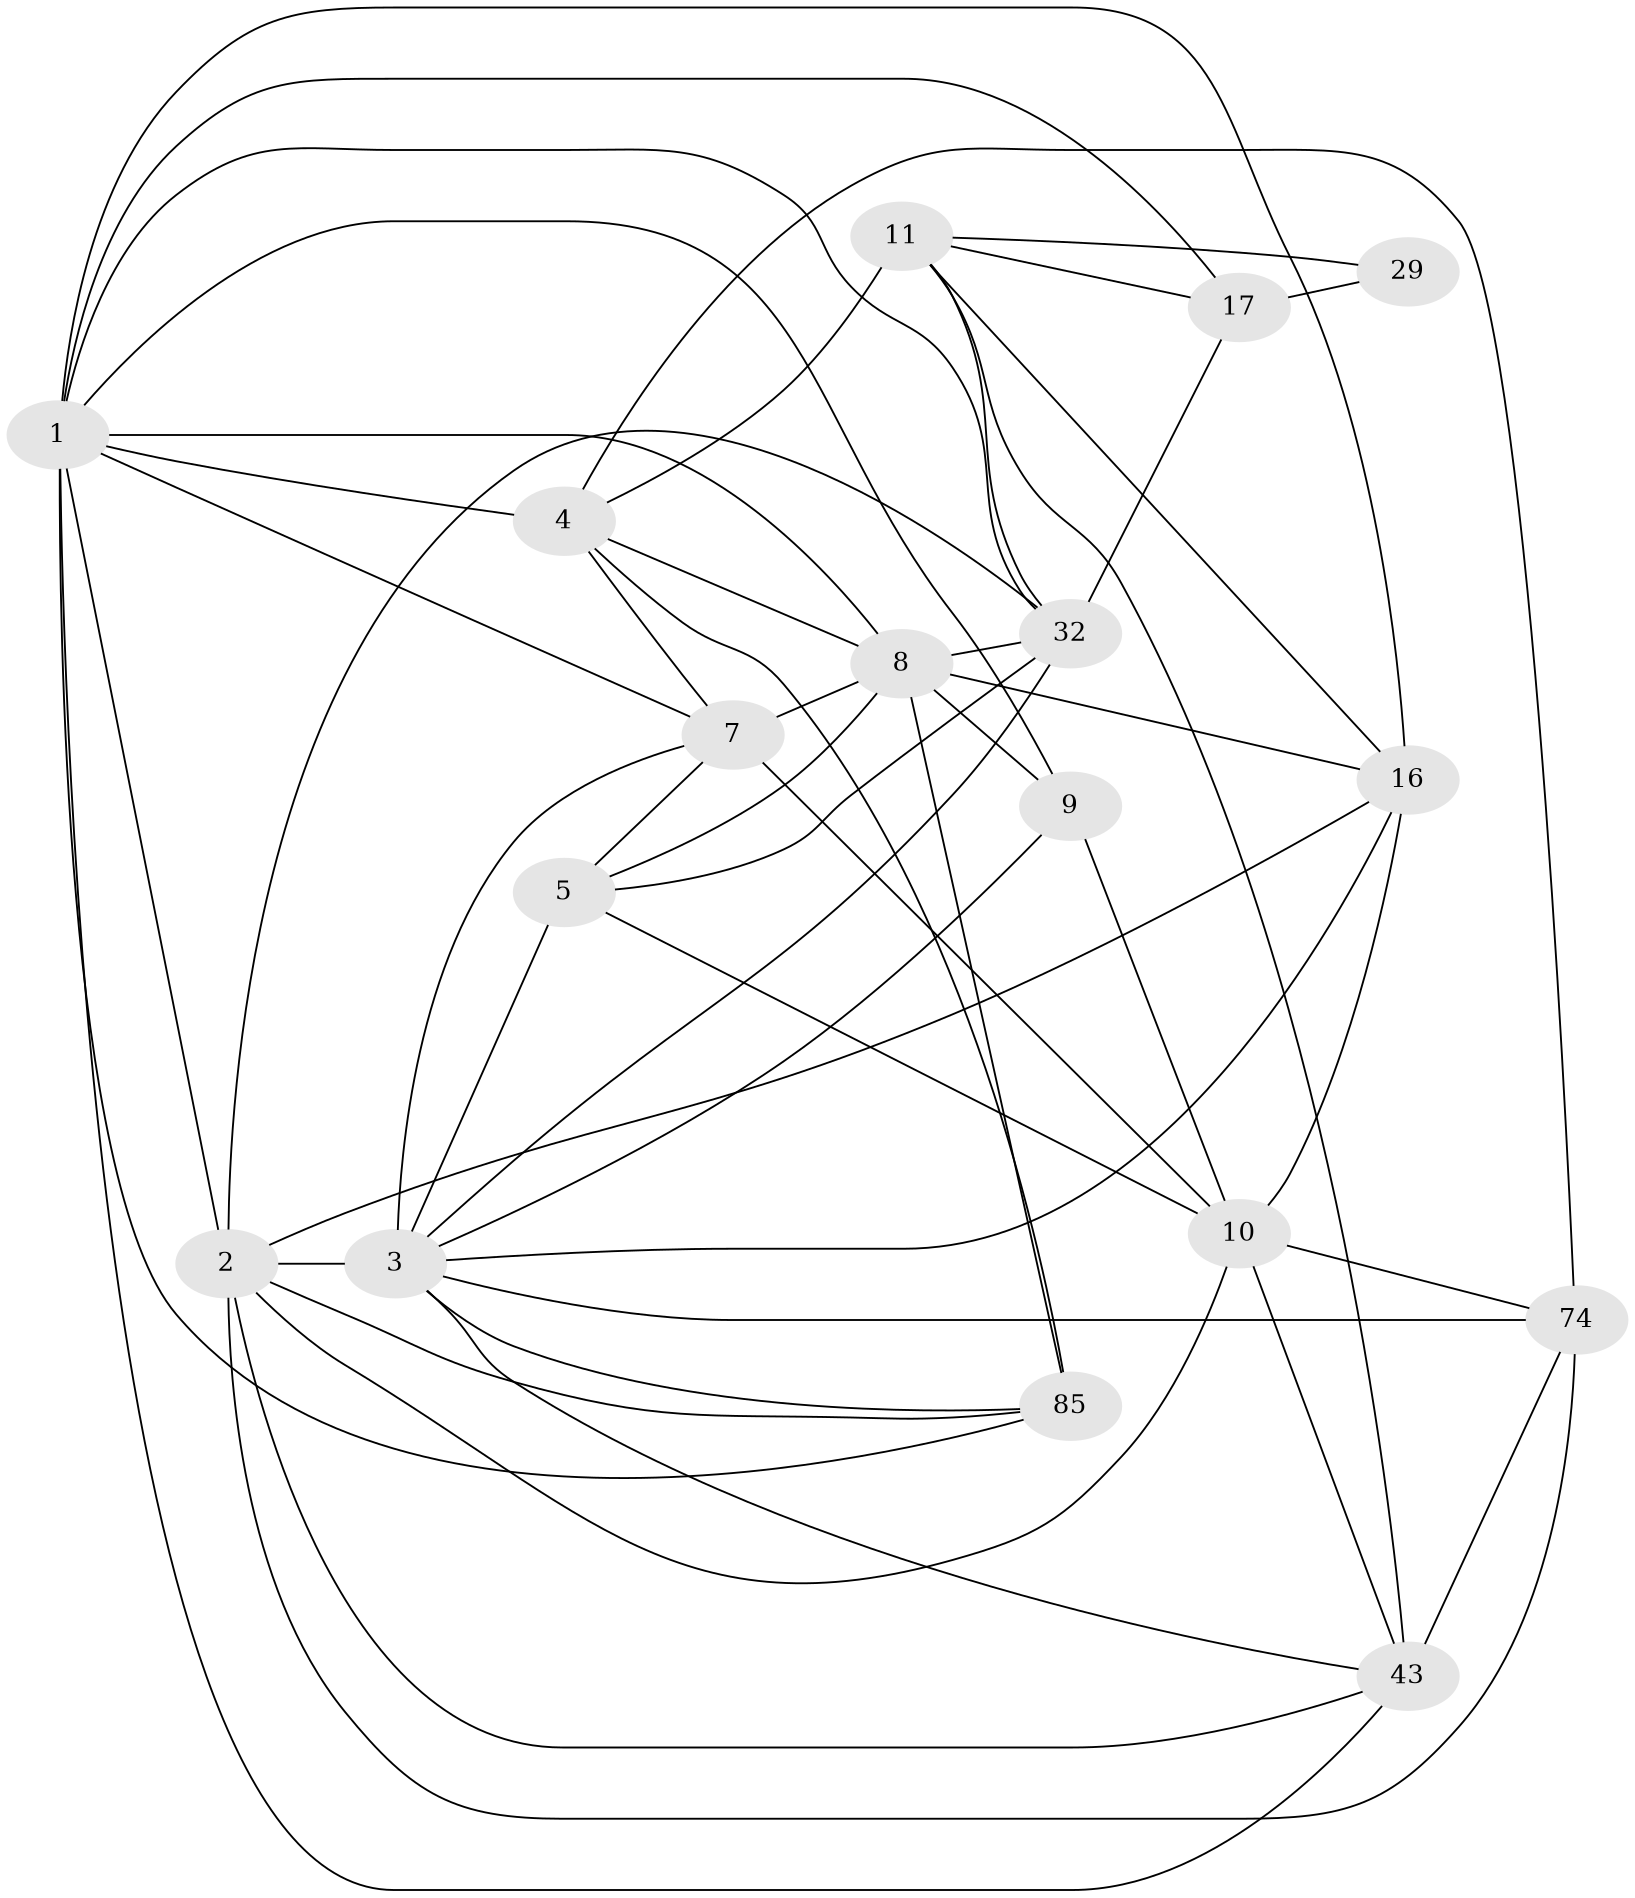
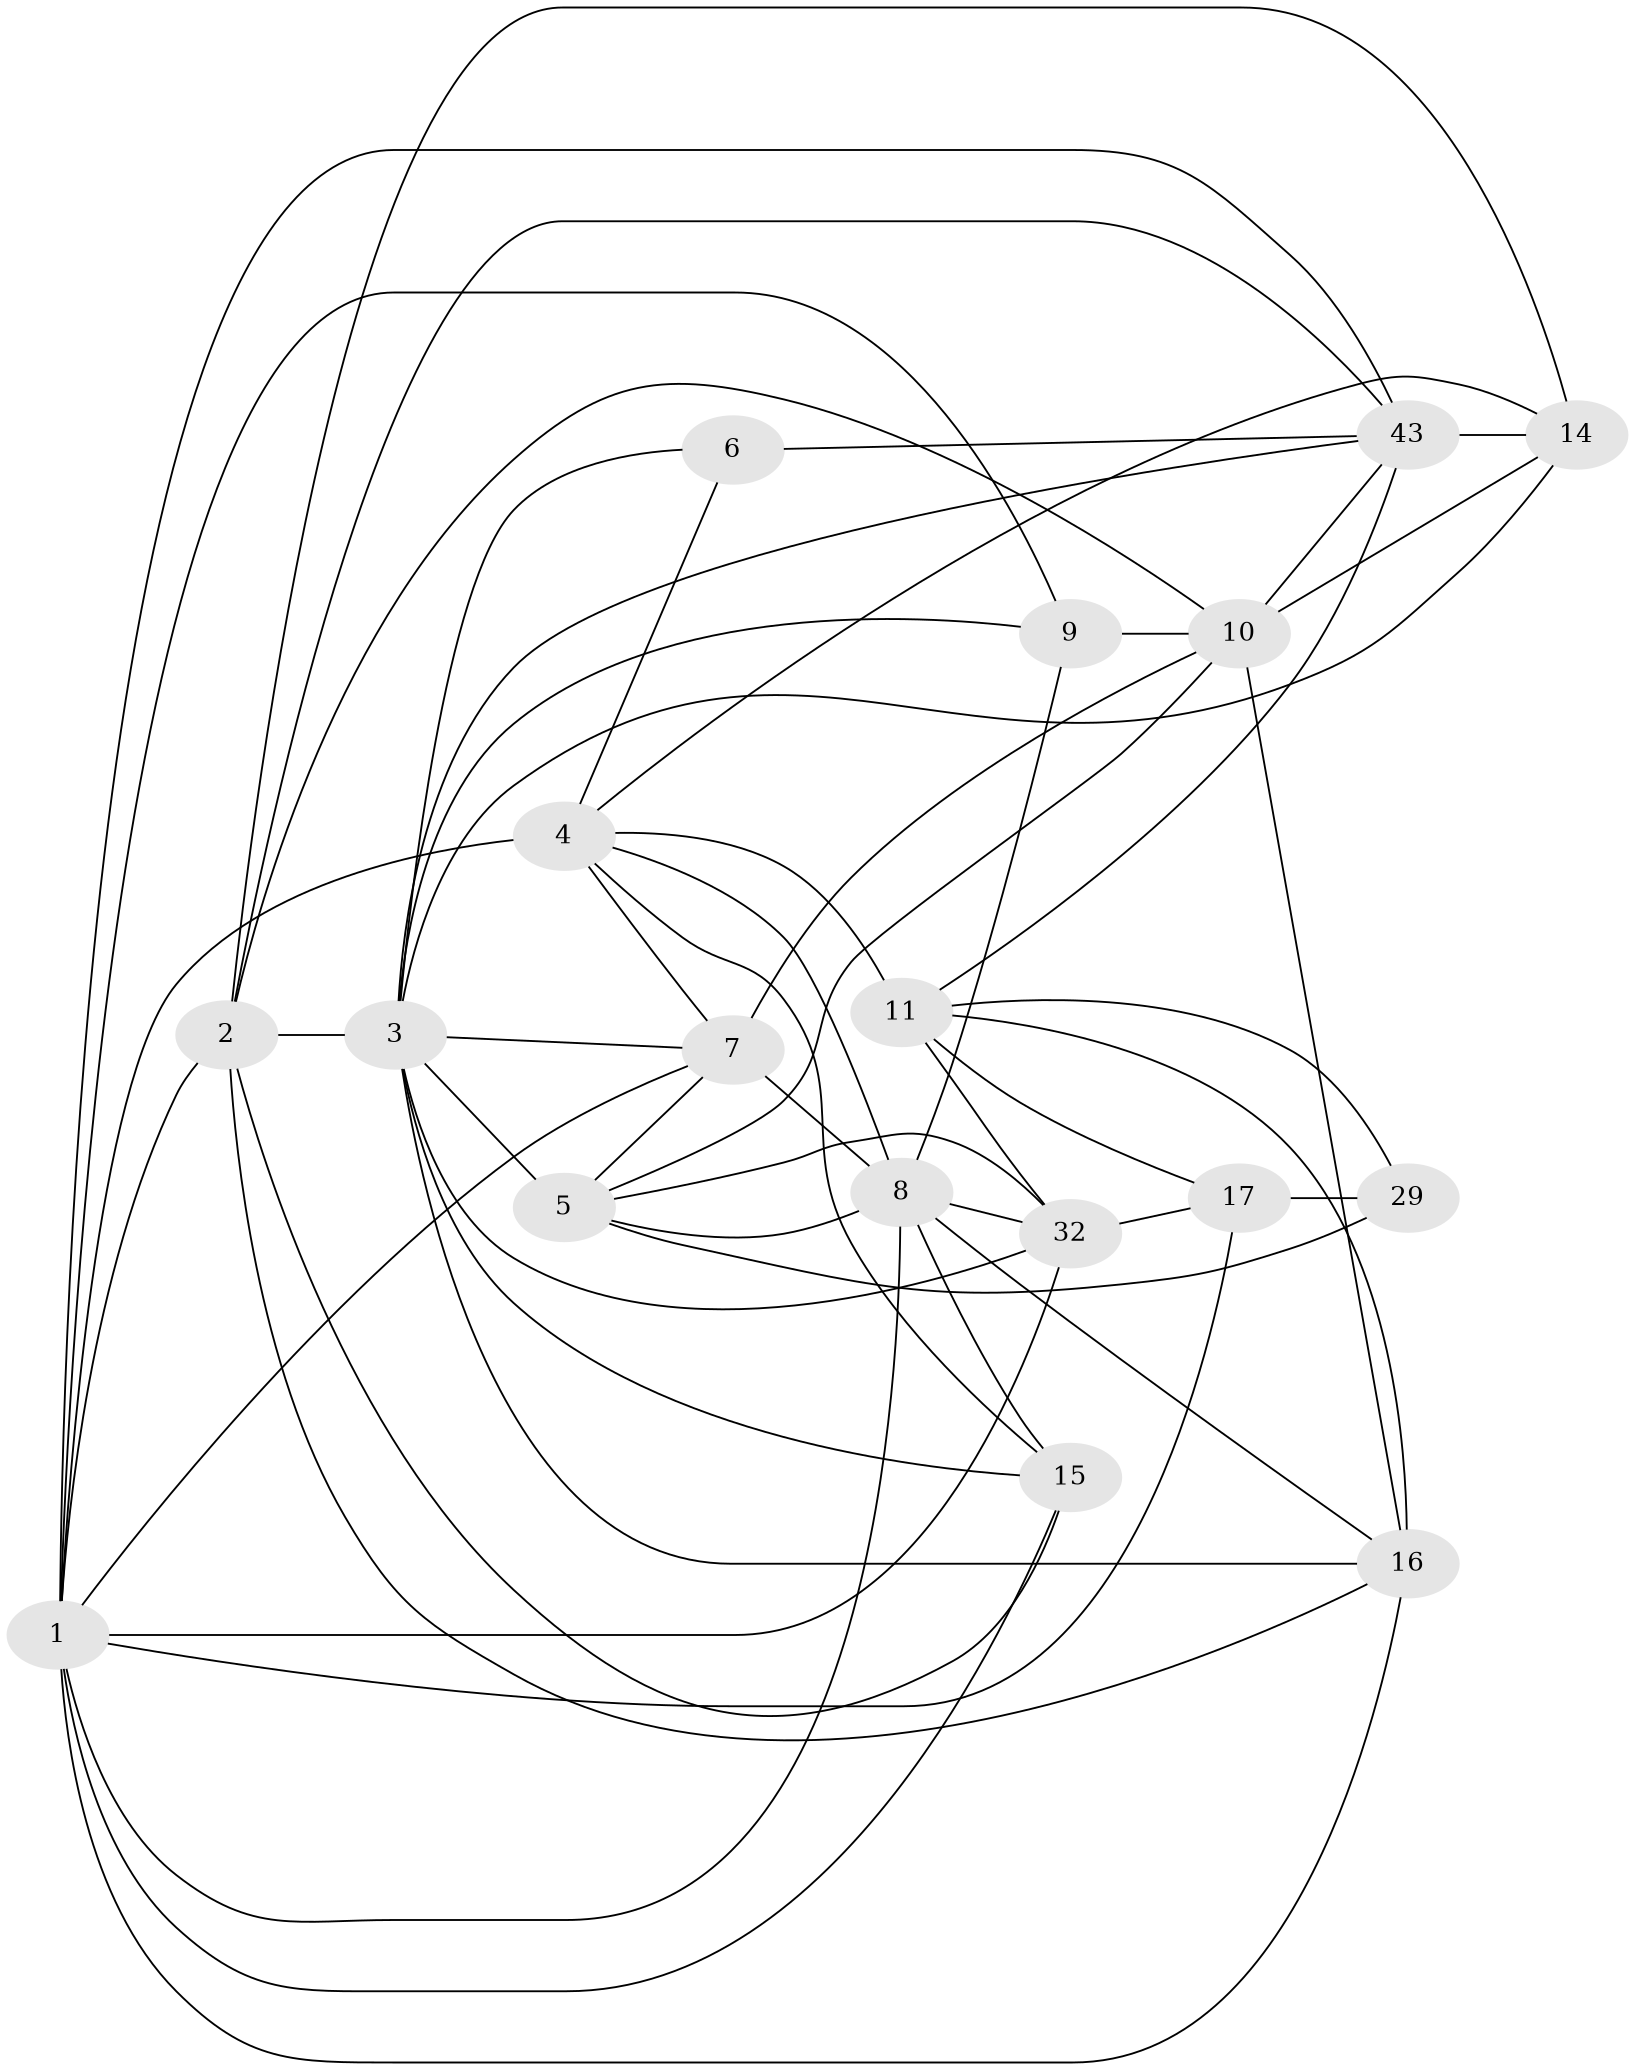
none -> (733, 450)
(419, 561) -> none
none -> (990, 1292)
(1577, 1320) -> (1577, 435)
(1071, 1406) -> (1071, 1477)
